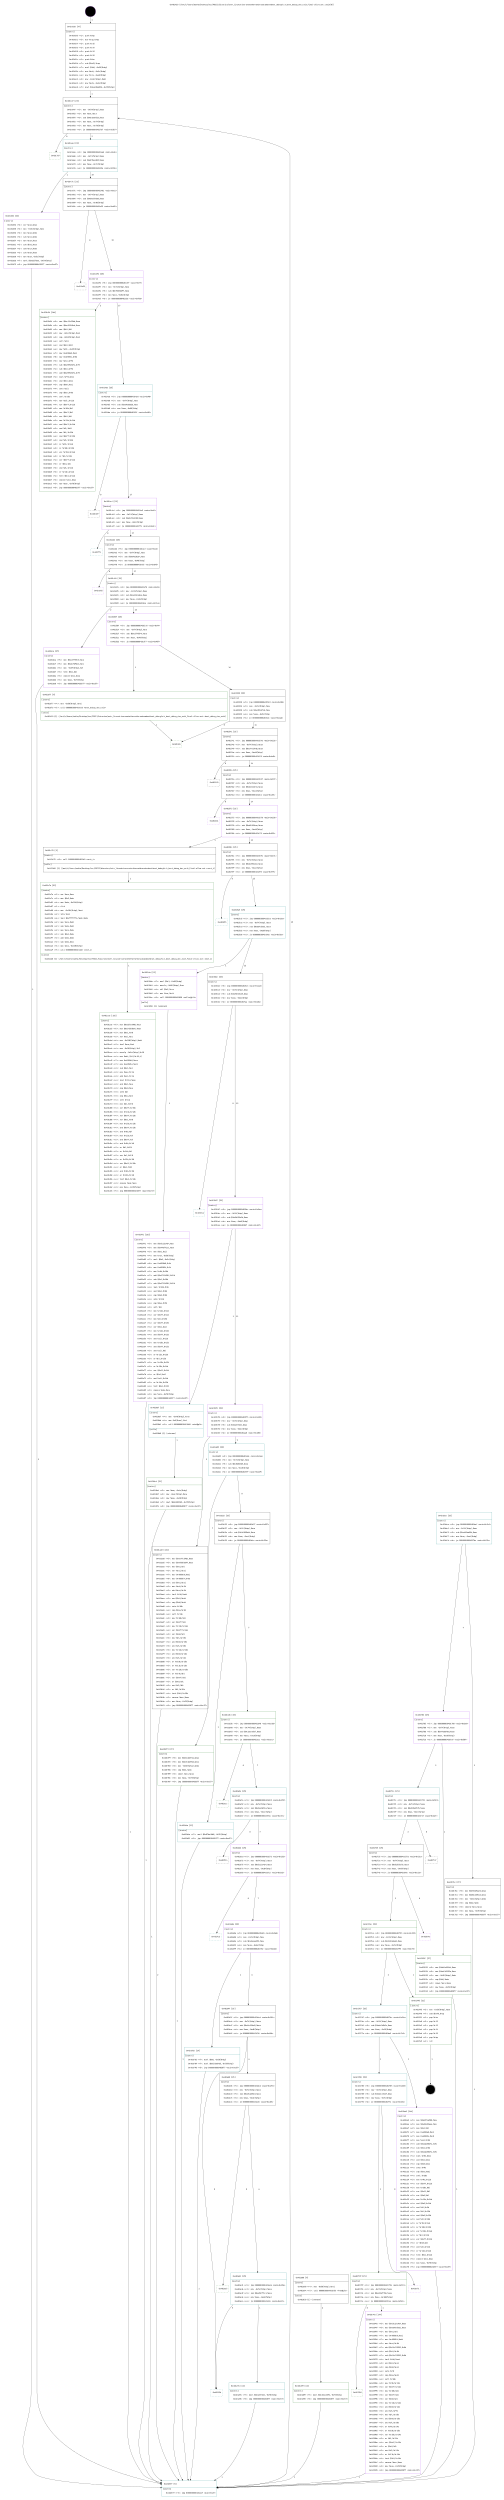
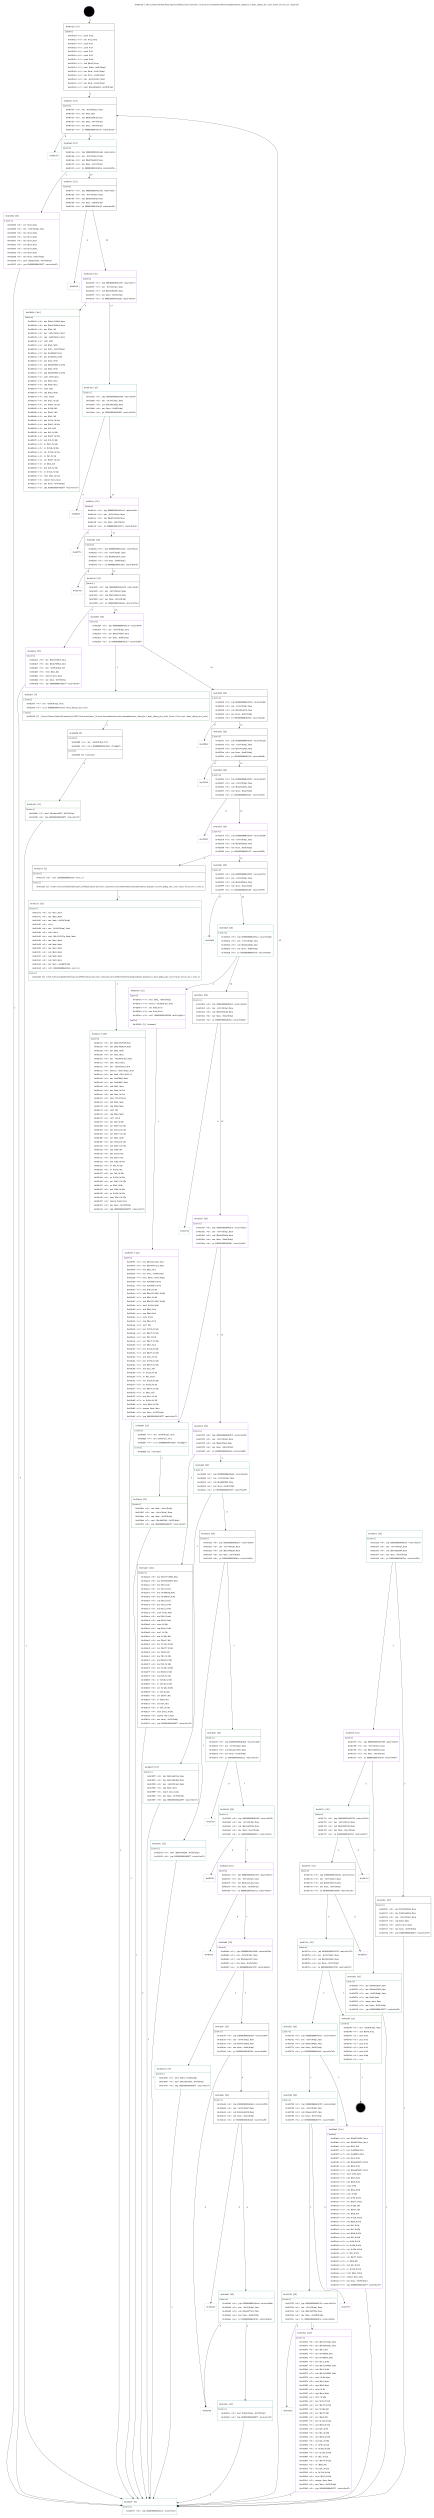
(160, 730) -> (106, 724)
